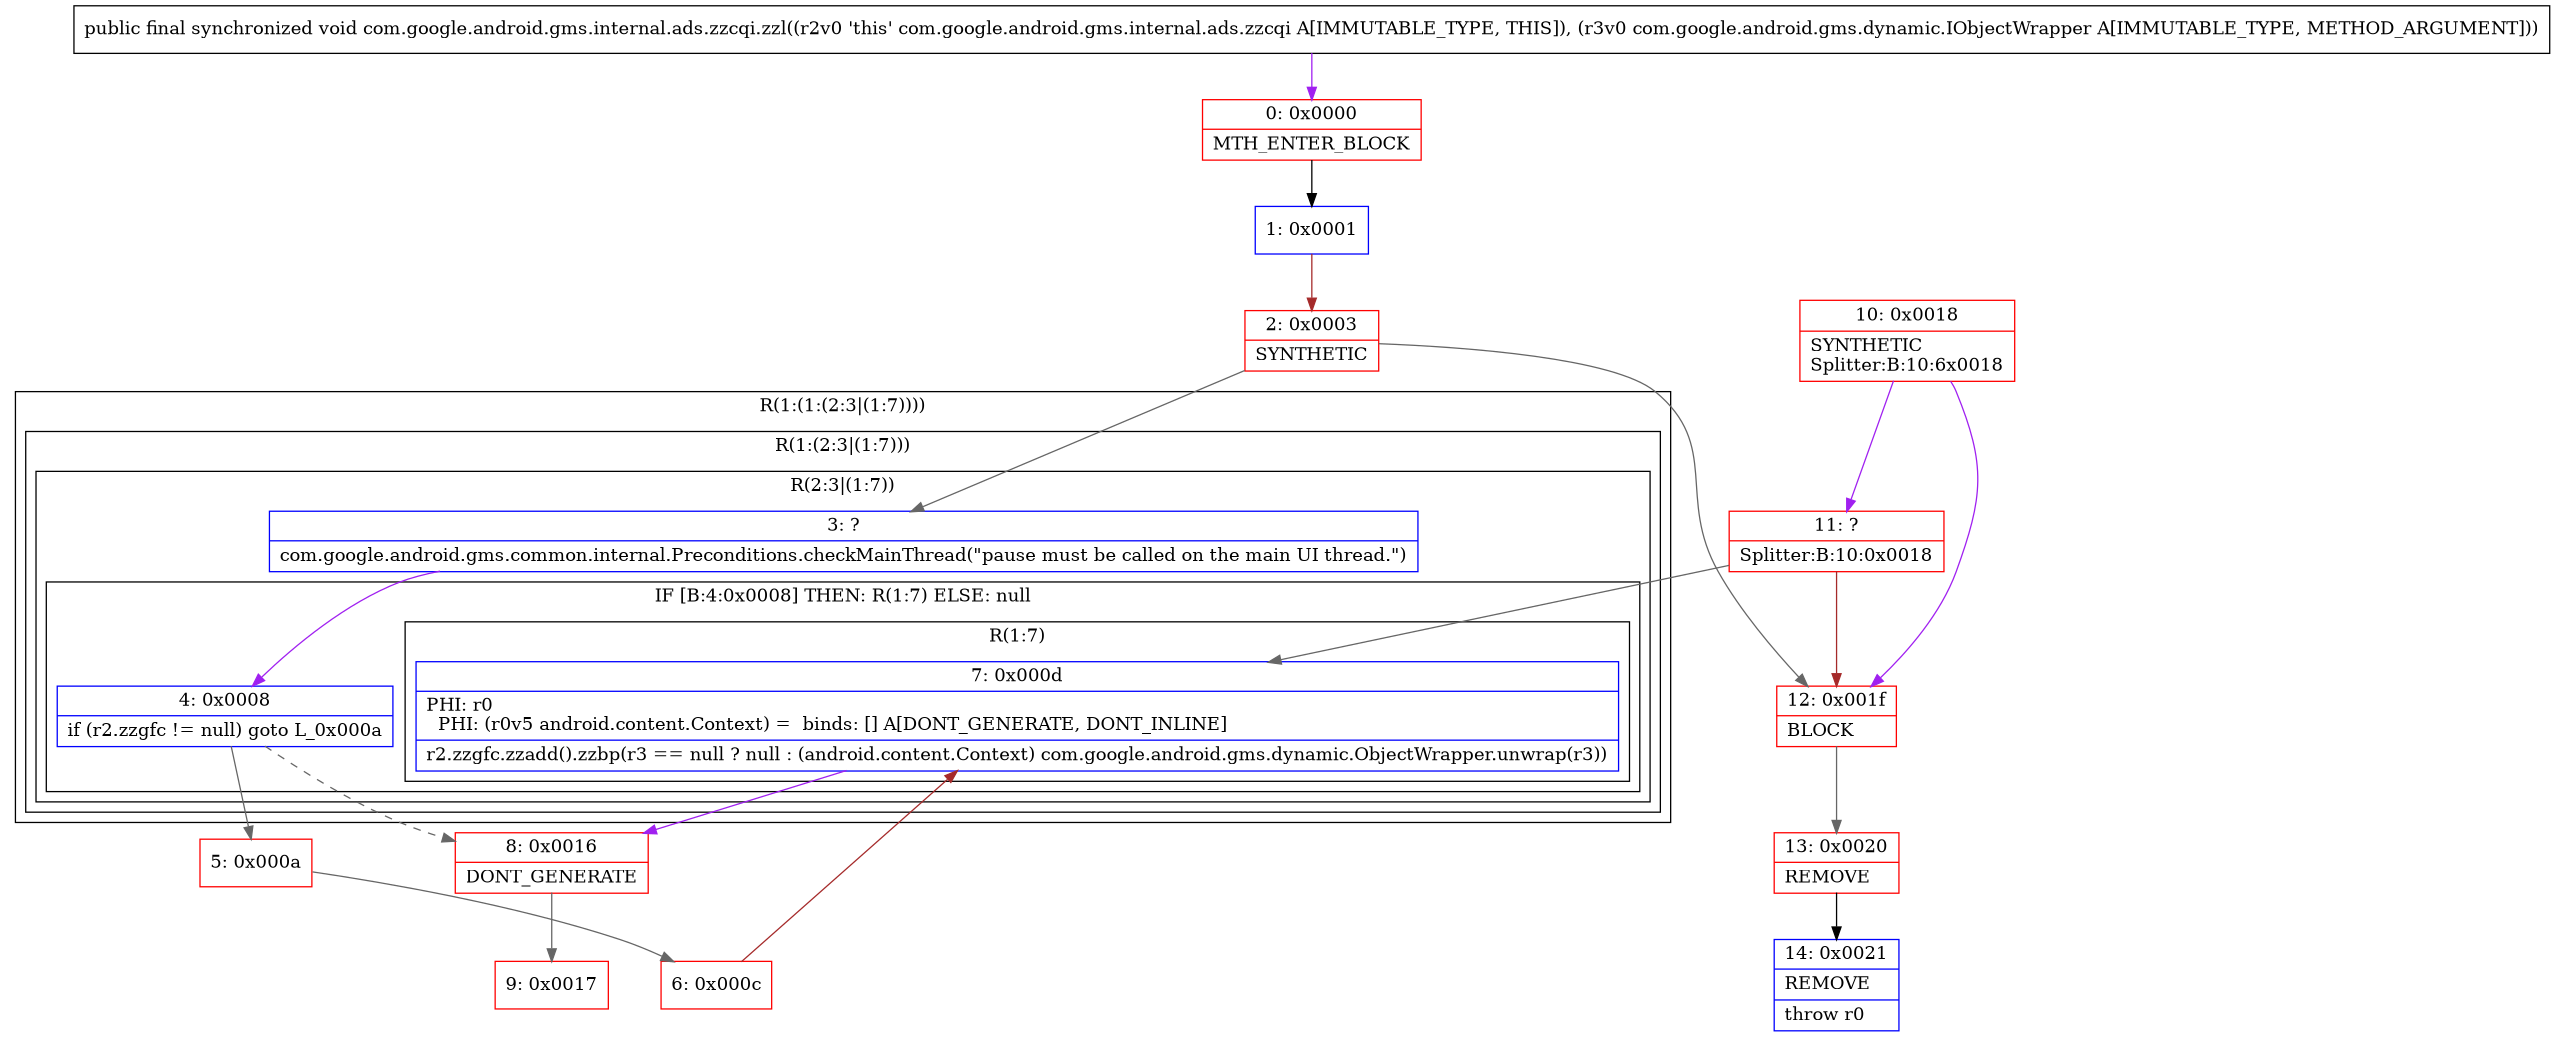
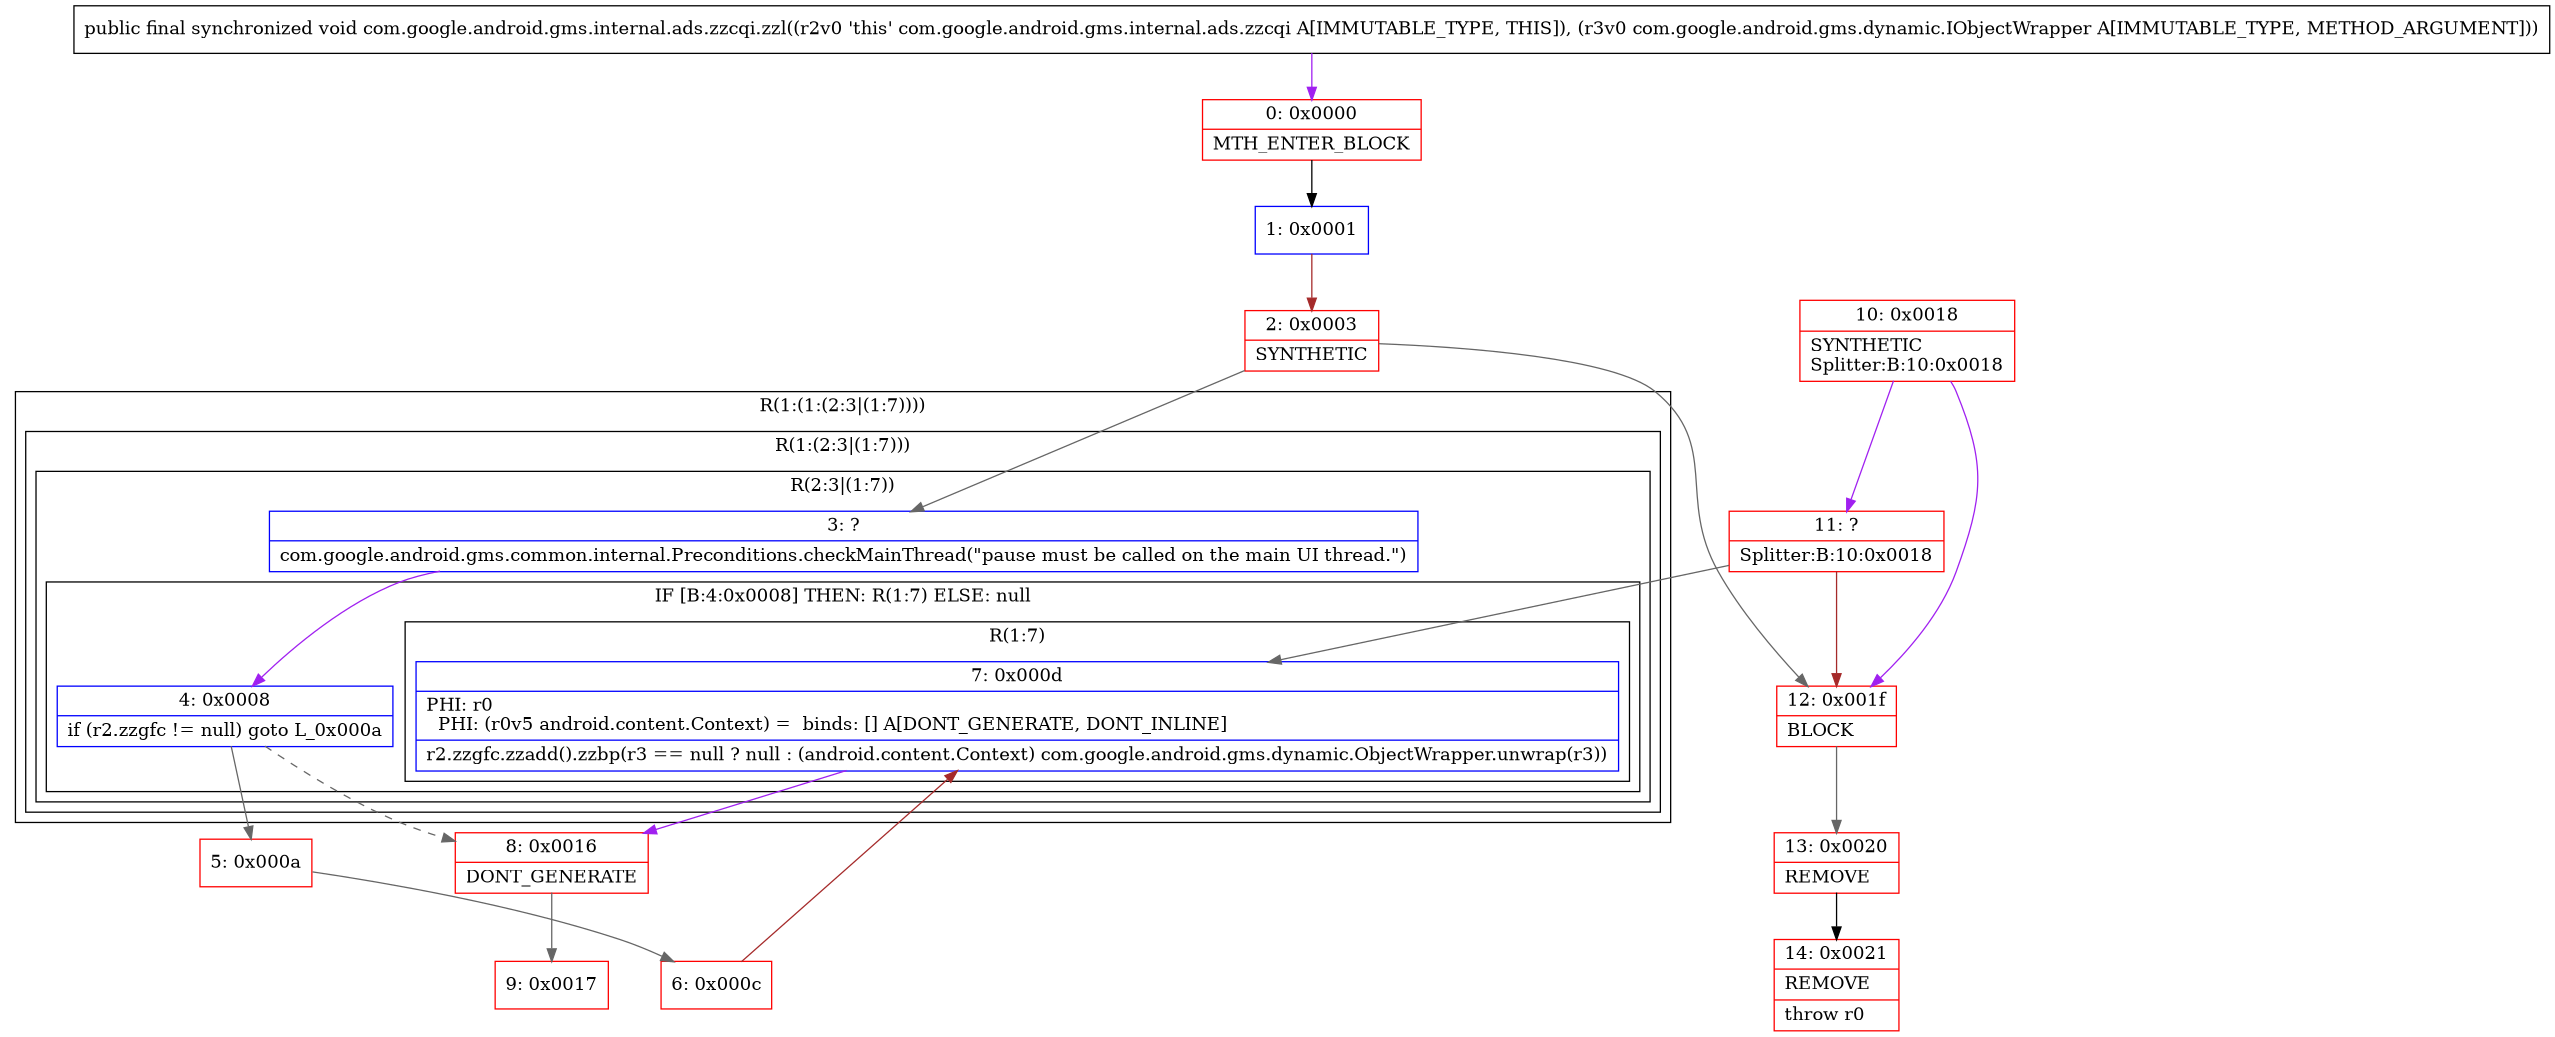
(1907, 365) -> (1907, 365)
(1837, 985) -> (1837, 985)
